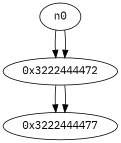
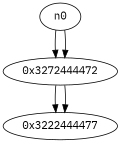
(60, 71) -> (60, 71)
